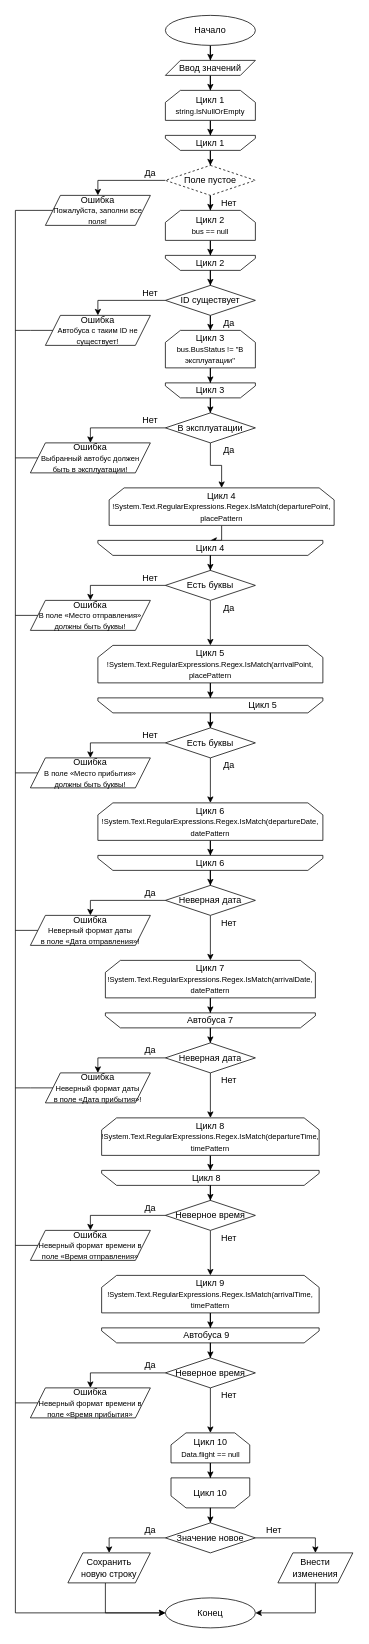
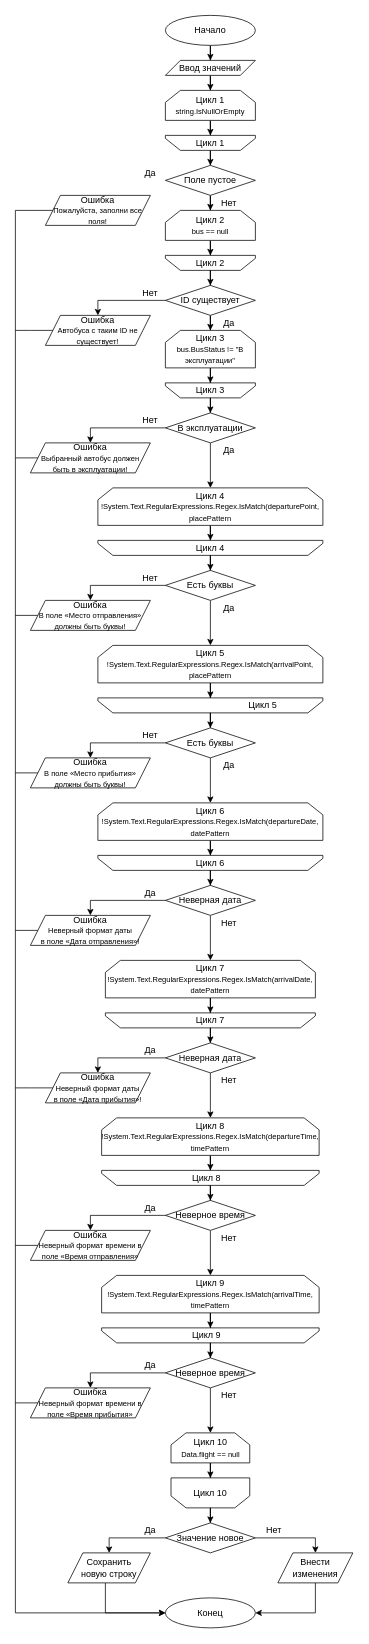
(127, 180) -> none
(210, 180) -> (210, 180)
(222, 507) -> (210, 507)
(210, 1020) -> (210, 1020)
(207, 1335) -> (207, 1335)
